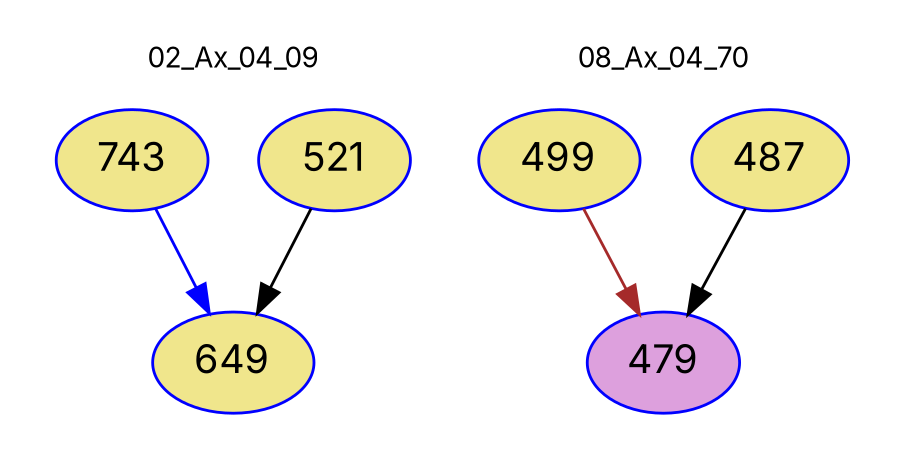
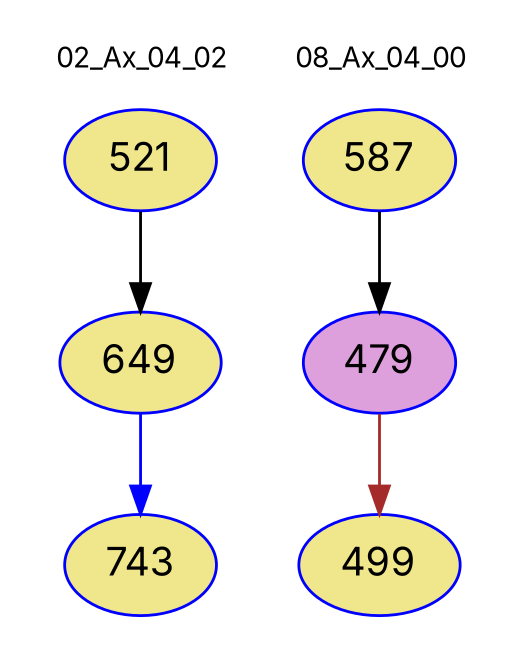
(233, 60) -> (142, 60)
(663, 60) -> (381, 60)
(770, 160) -> (380, 160)
(176, 248) -> (141, 450)
(605, 249) -> (380, 450)
